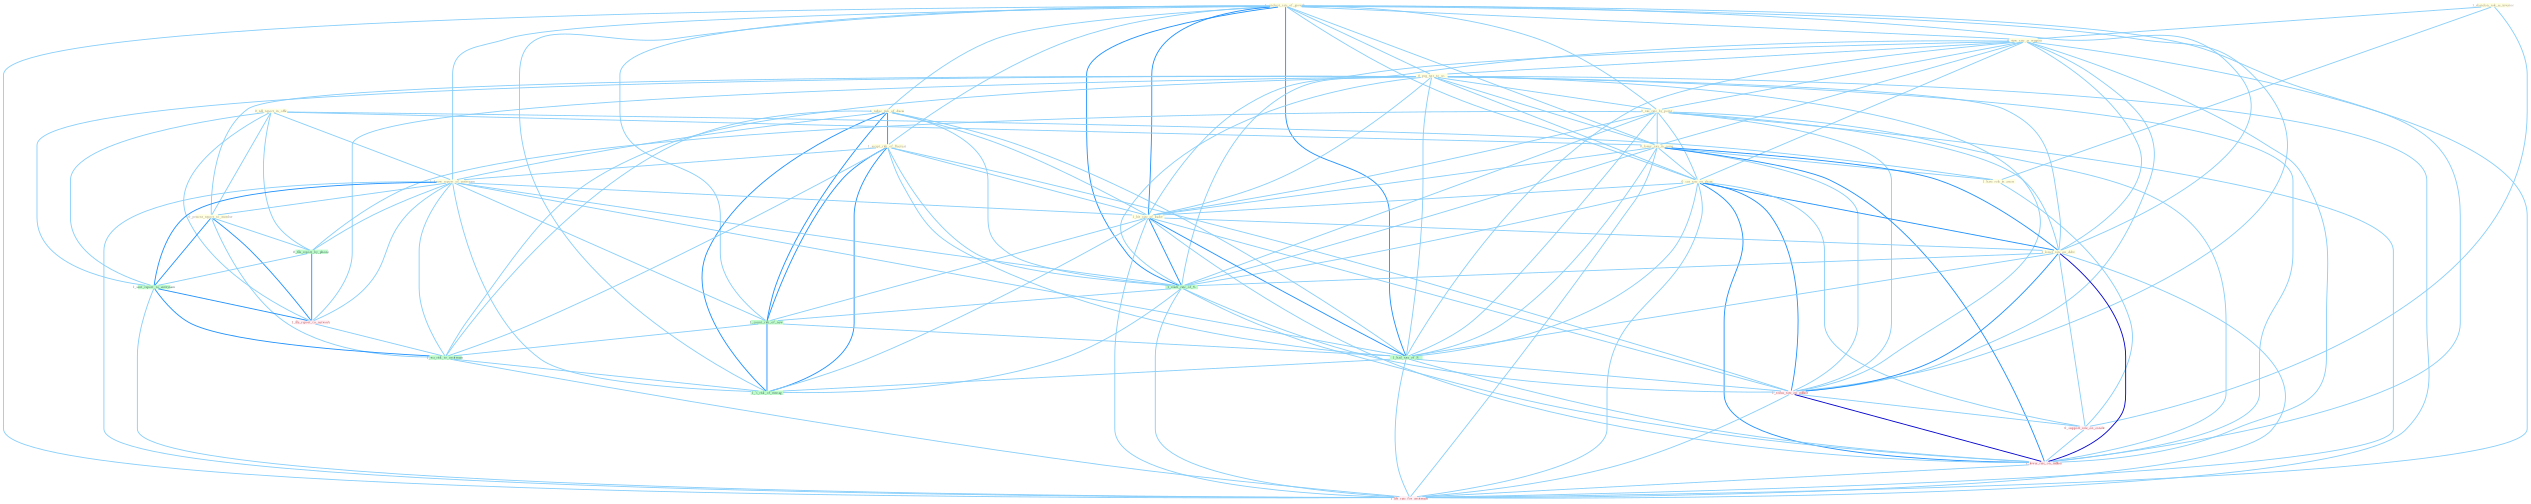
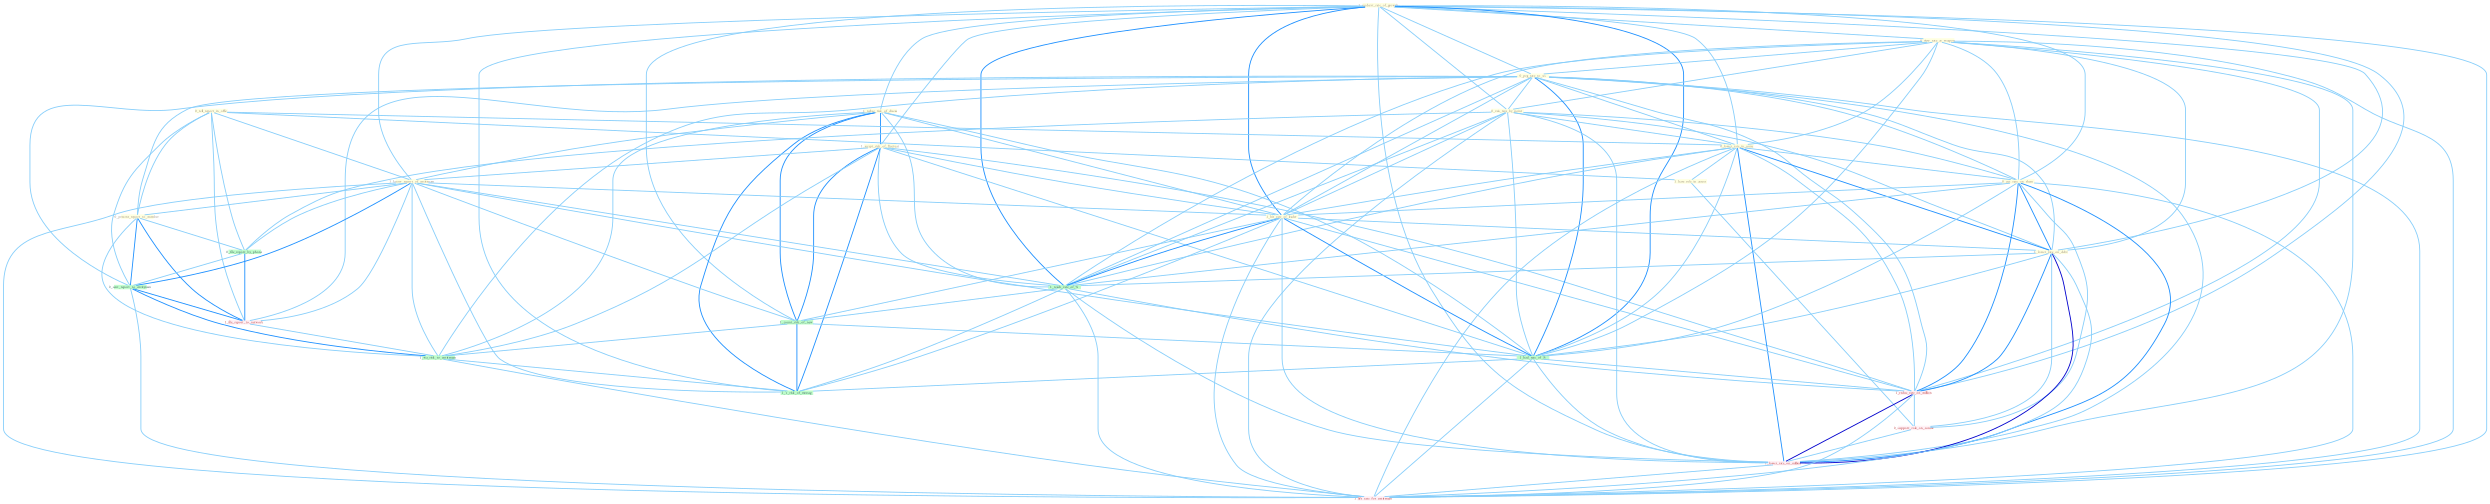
(2494, 5) -> none
(1891, 194) -> none
(1422, 210) -> (1581, 211)
